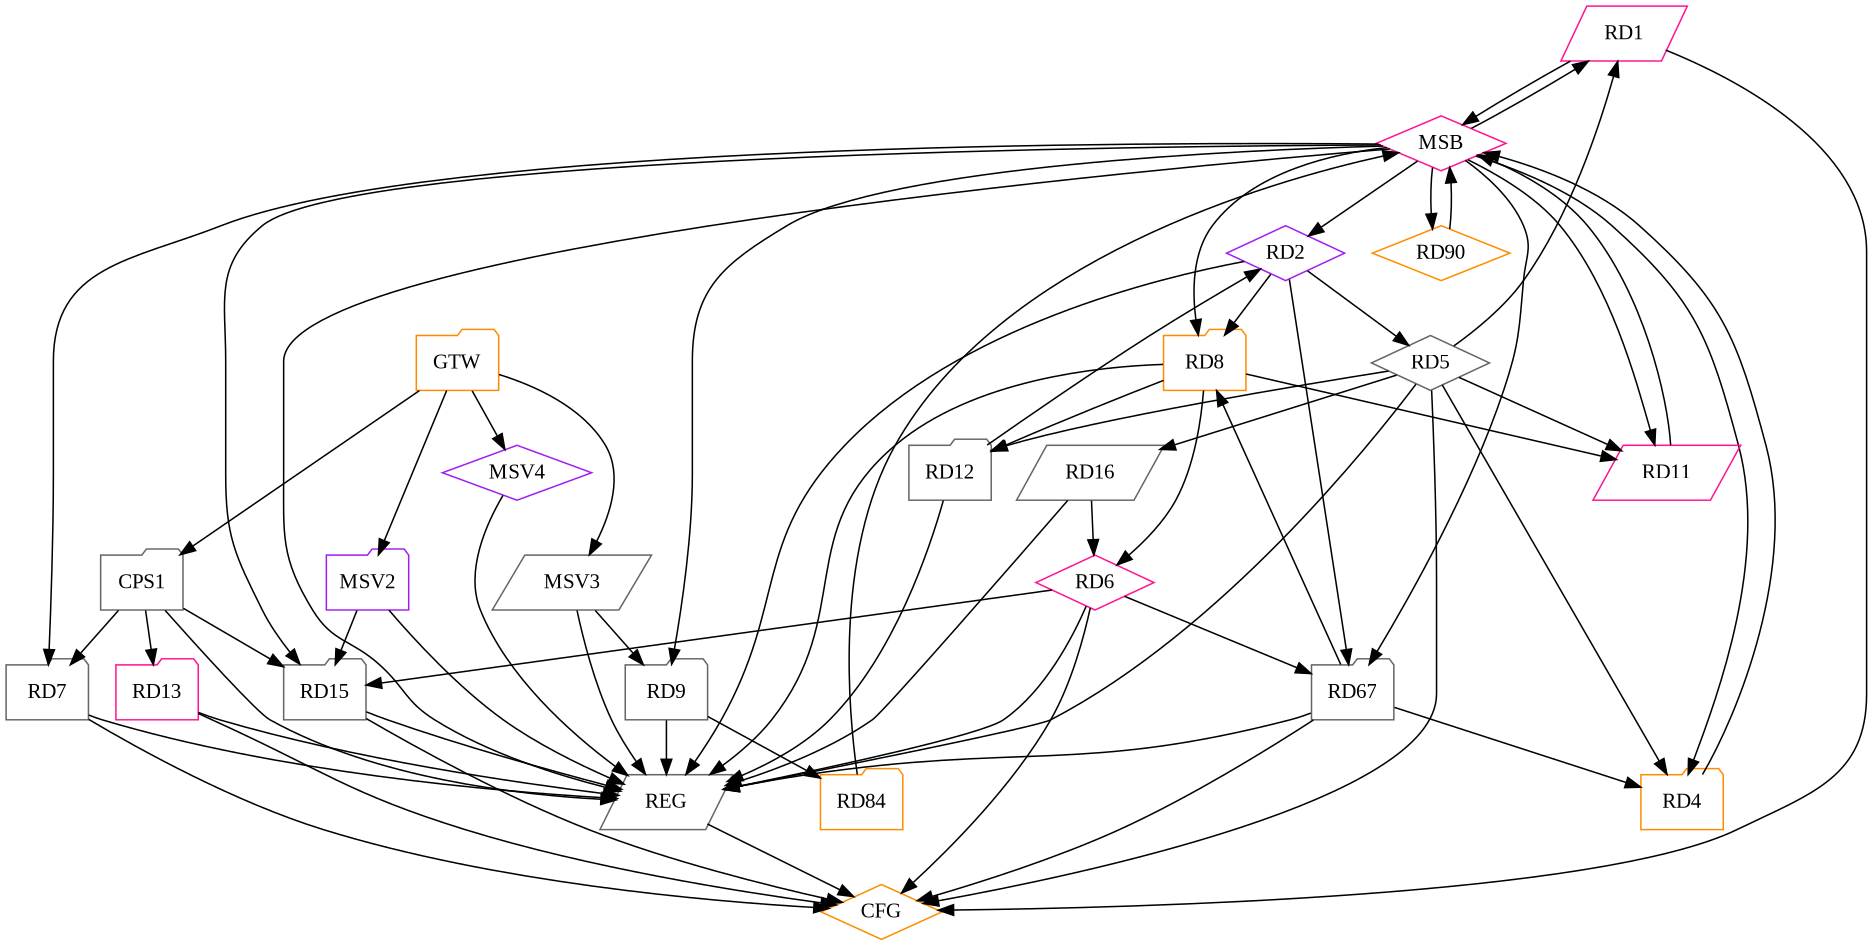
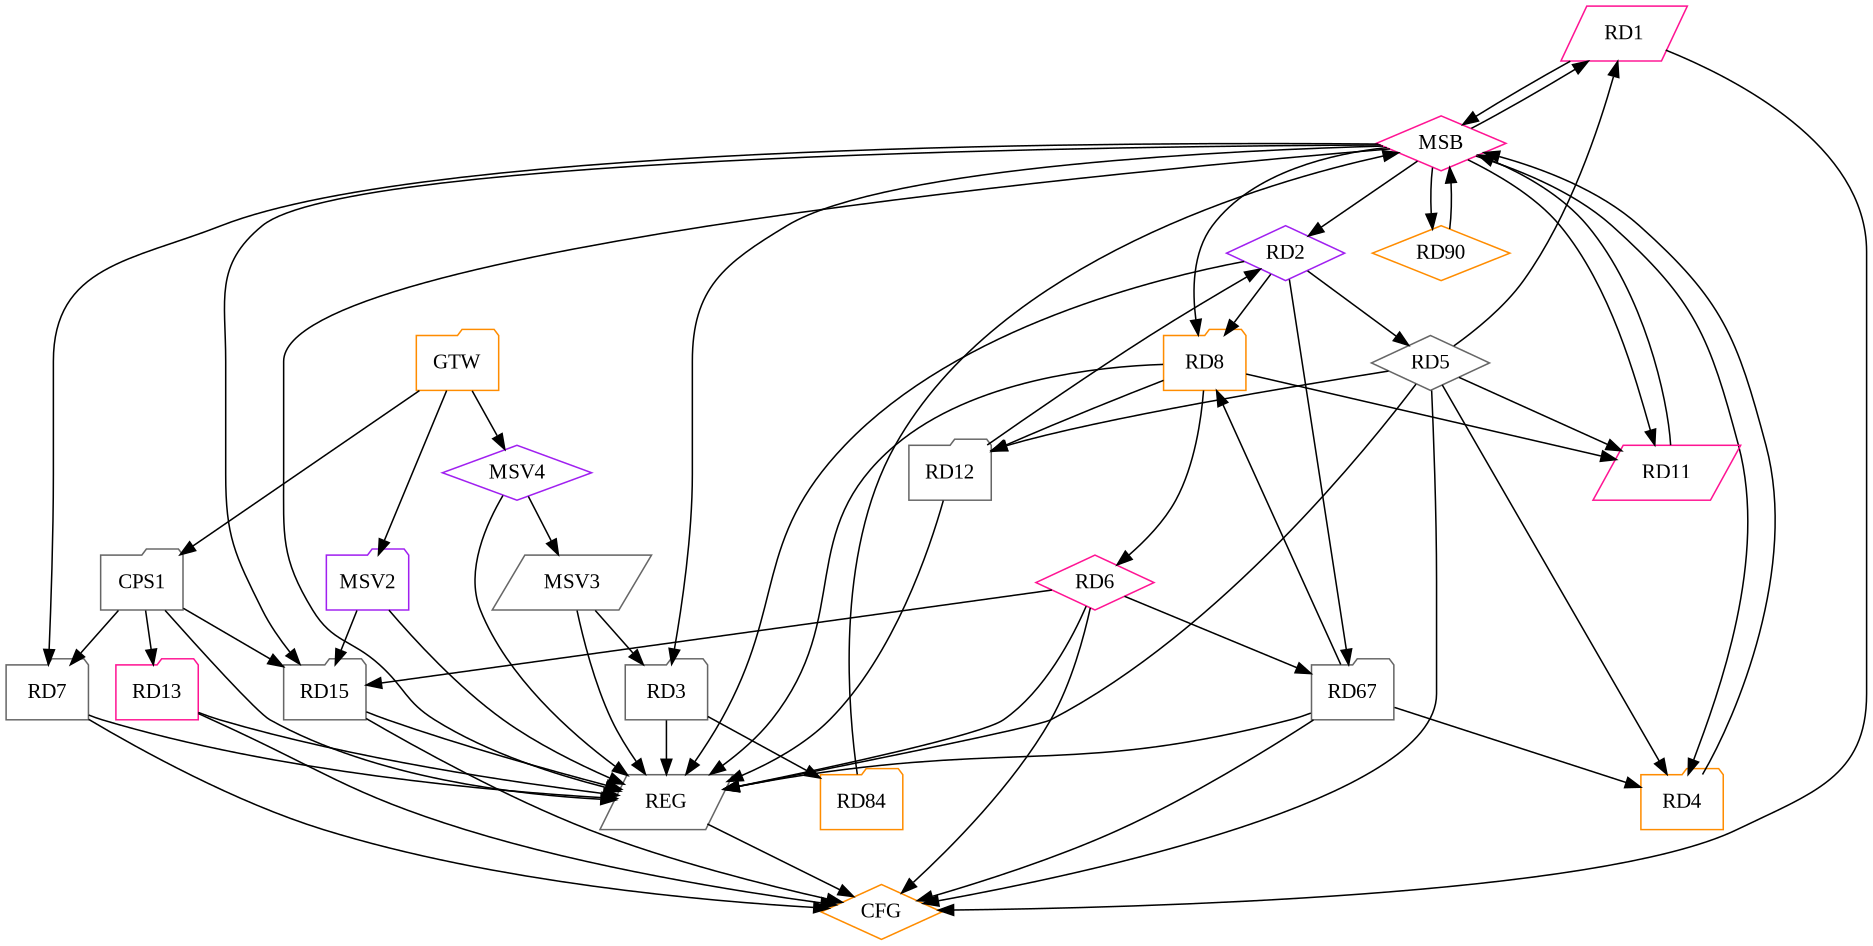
(1498, 407) -> none
(597, 433) -> (540, 519)
(1090, 473) -> none
(666, 692) -> (666, 692)
